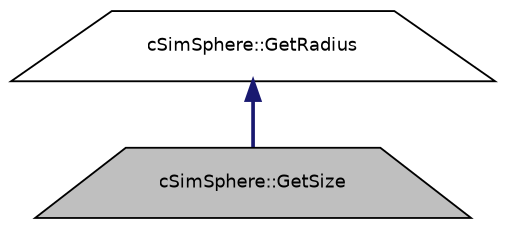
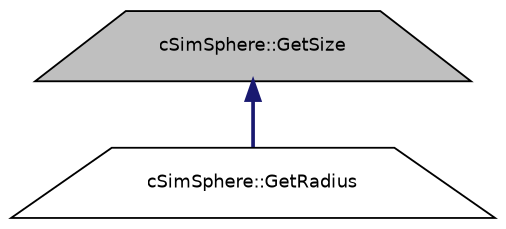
(253, 124) -> (253, 124)
